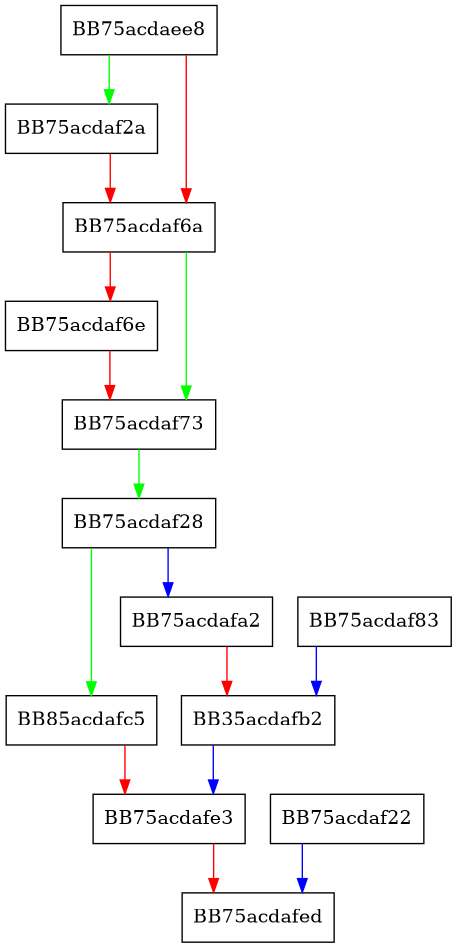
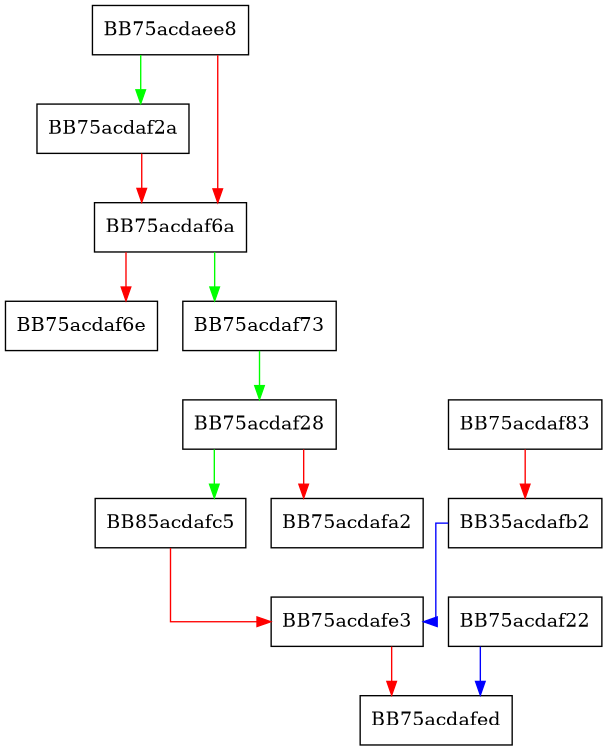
(110, 368) -> none
(168, 565) -> (304, 467)
(227, 664) -> none
(316, 664) -> (525, 467)
